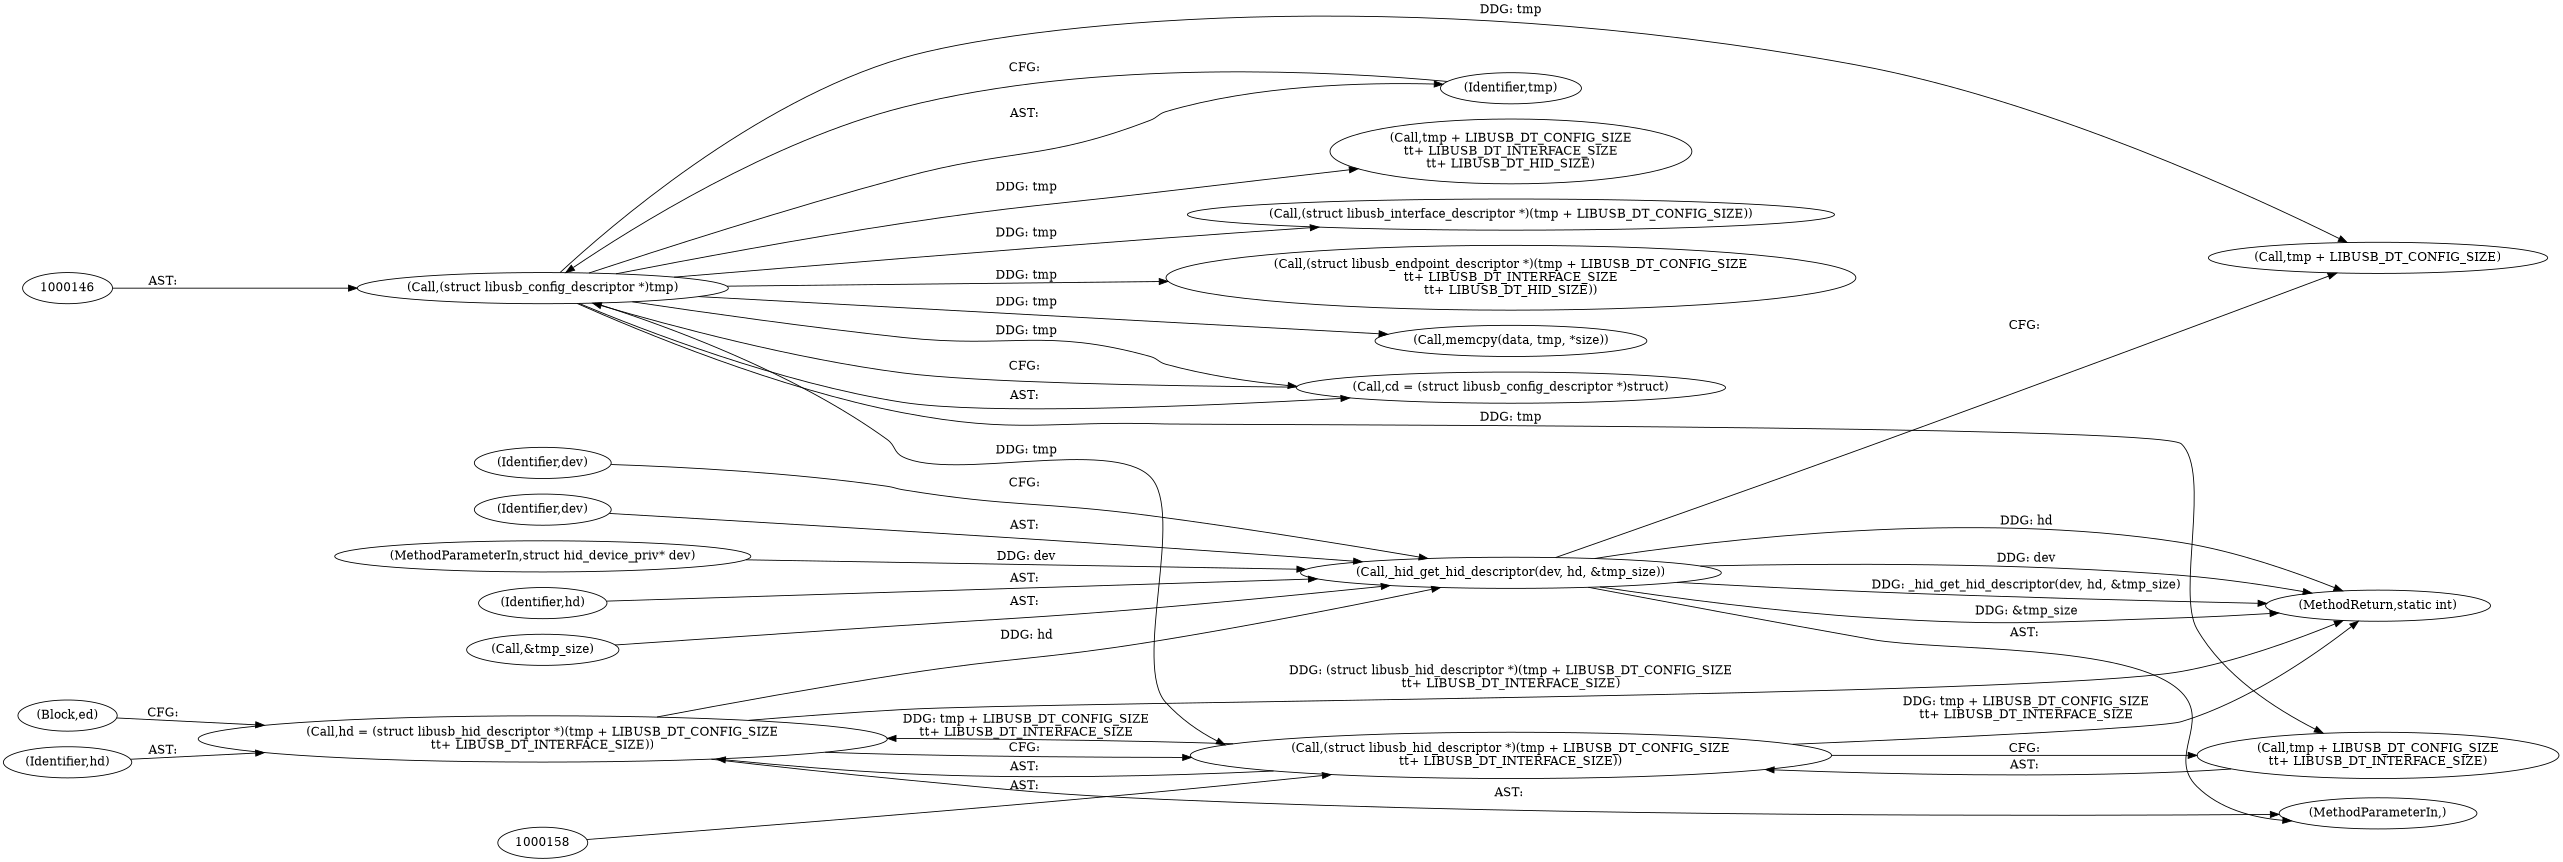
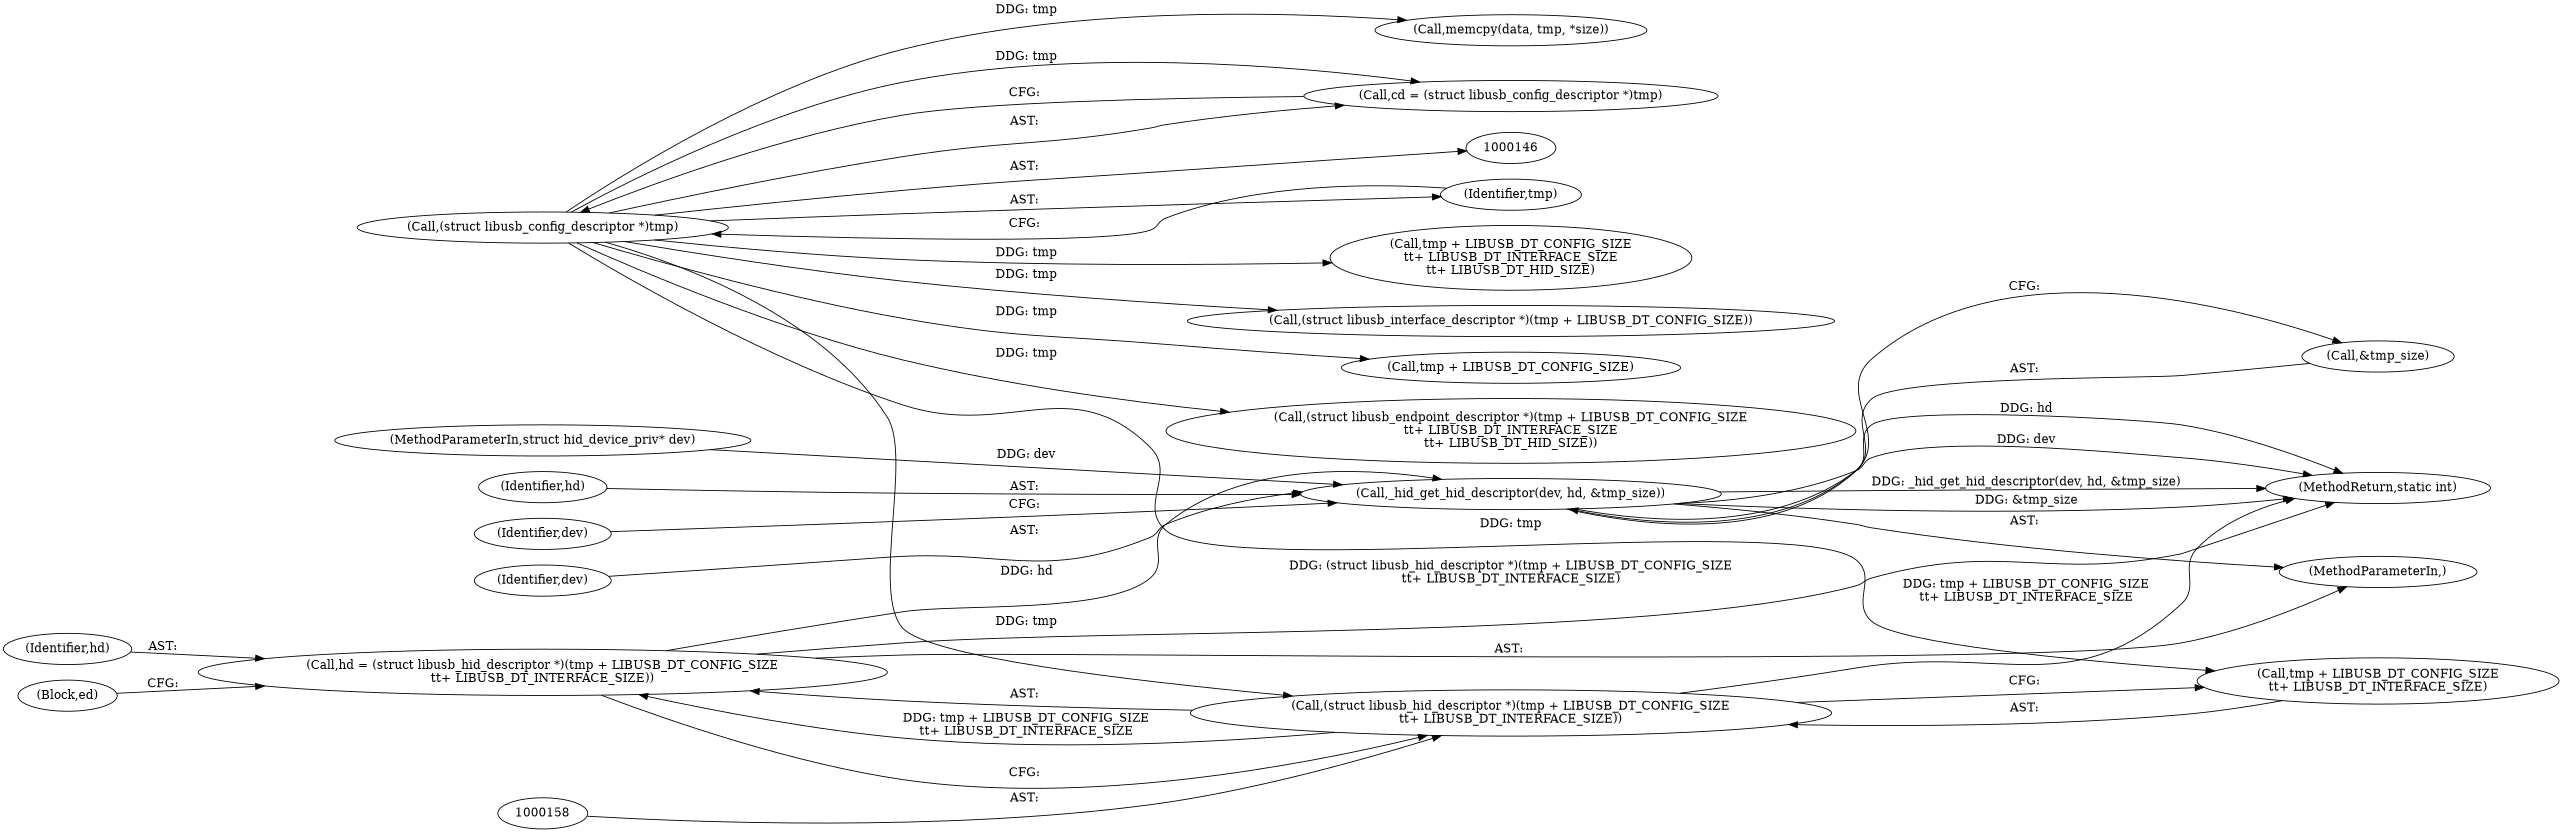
(231, 288) -> (1056, 179)
(1511, 388) -> (1511, 96)
(1943, 419) -> (1896, 343)
